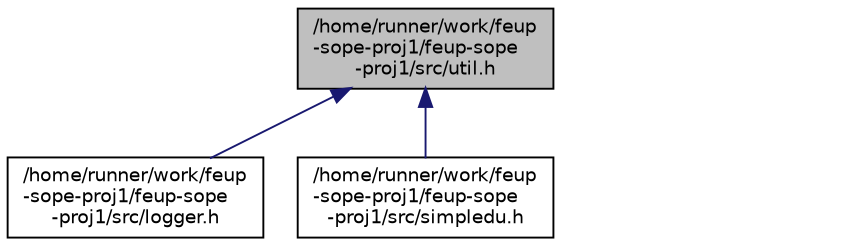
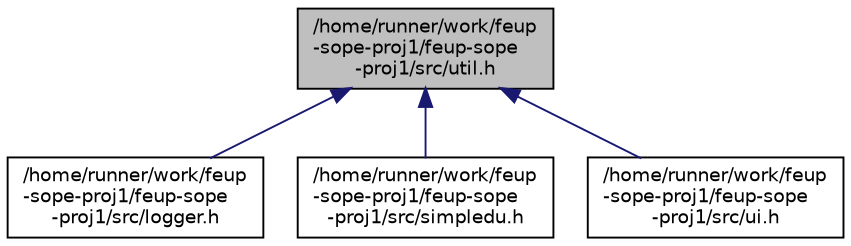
none -> (716, 198)
